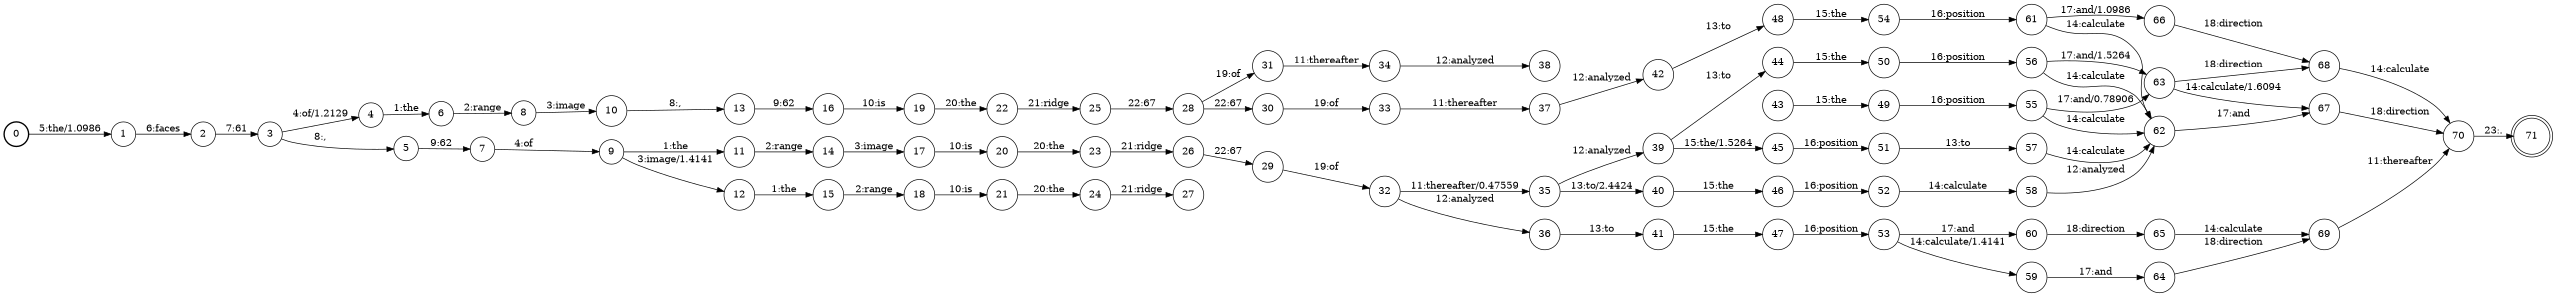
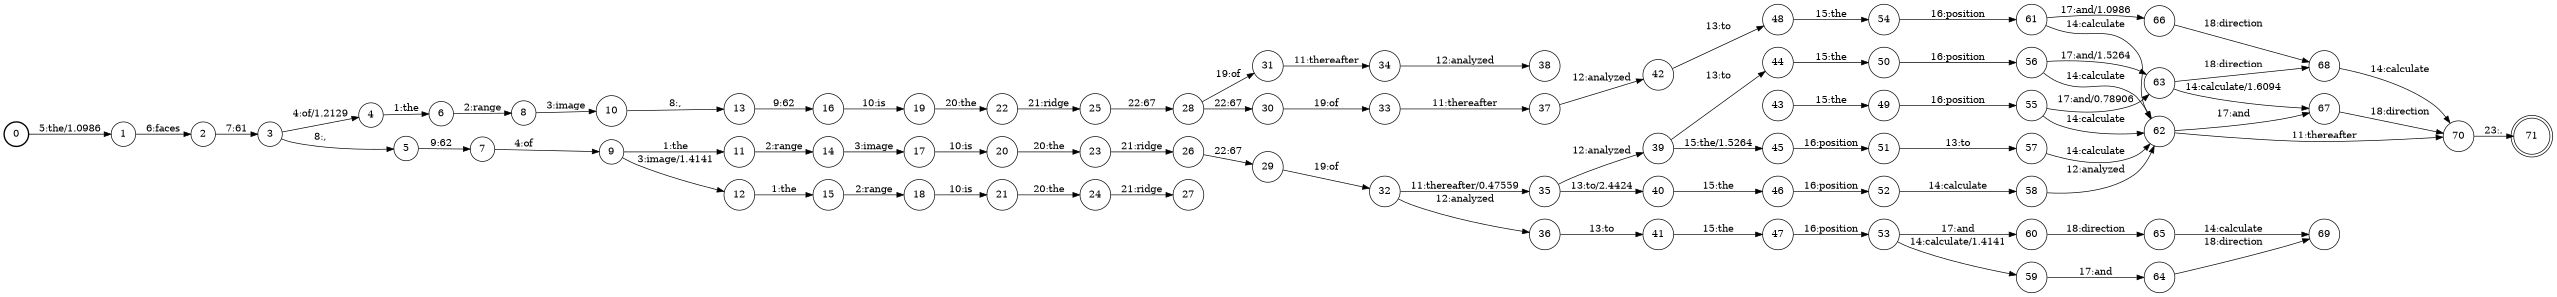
(2395, 195) -> (2305, 141)
